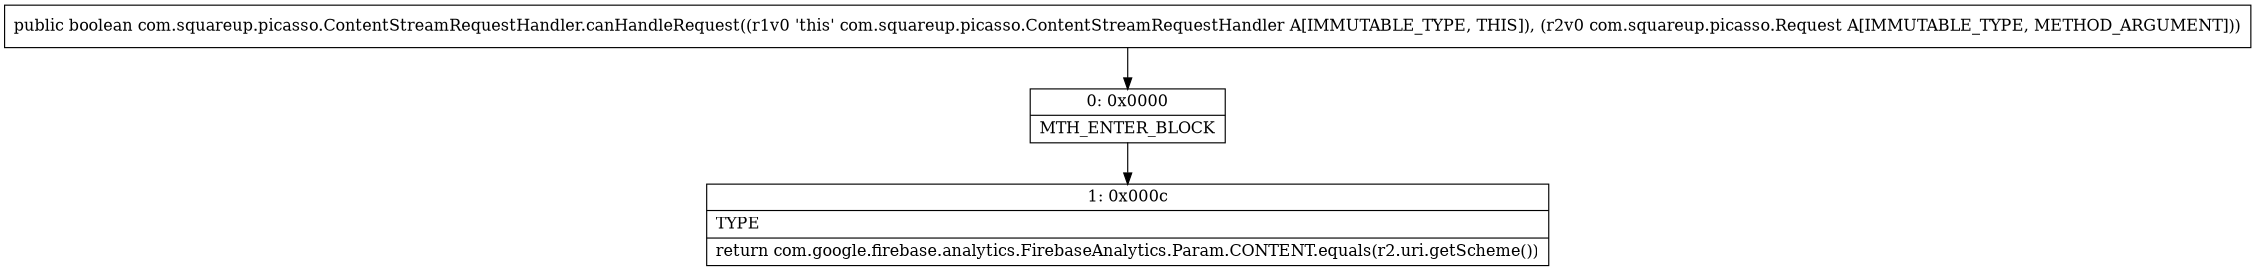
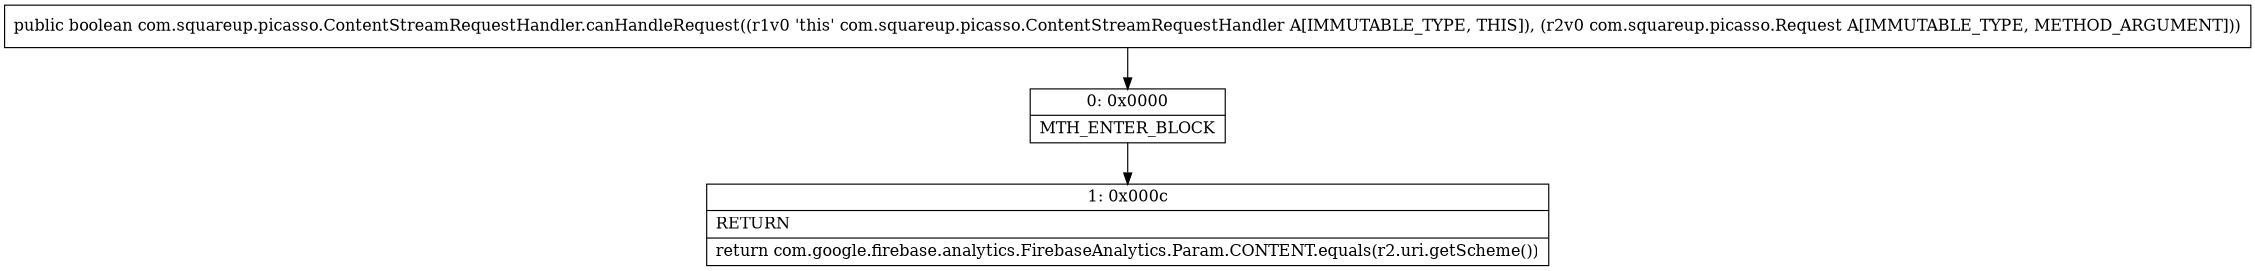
(738, 224) -> (753, 224)
